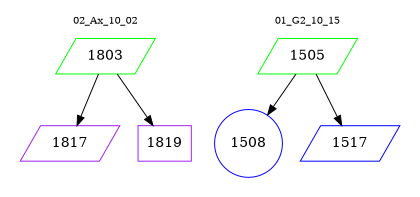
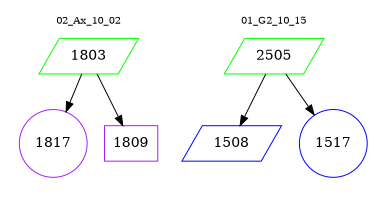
(308, 56) -> (274, 56)
(70, 143) -> (53, 143)
(165, 143) -> (131, 143)
(248, 143) -> (232, 143)
(350, 143) -> (333, 143)
